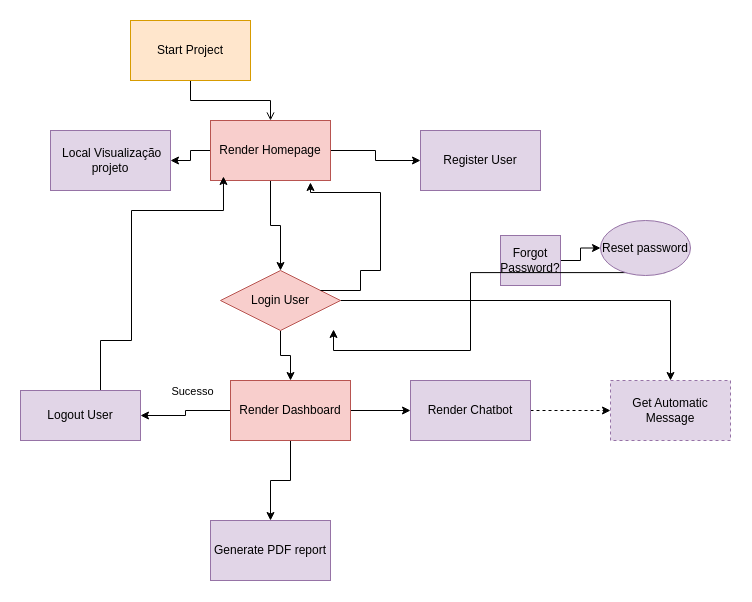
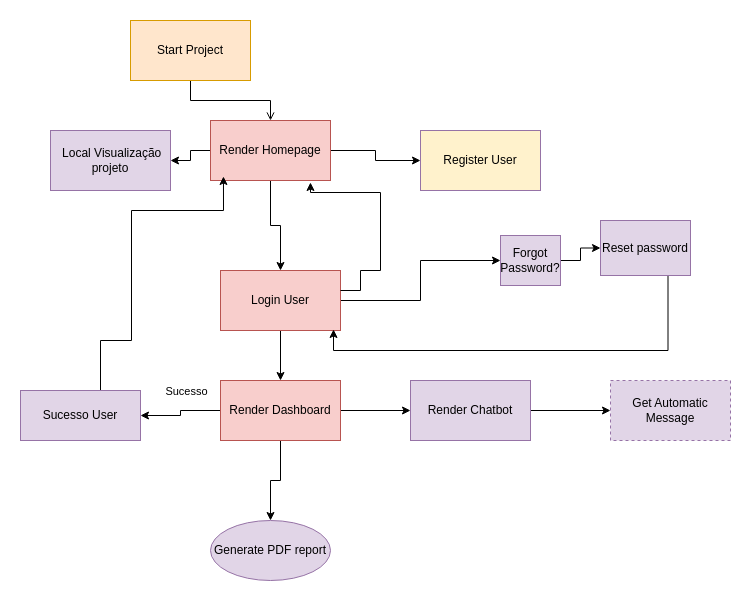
(481, 161) -> (481, 161)
(646, 248) -> (646, 248)
(281, 301) -> (281, 301)
(581, 301) -> (436, 261)
(291, 411) -> (281, 411)
(568, 411) -> (568, 411)
(81, 416) -> (81, 416)
(271, 551) -> (271, 551)
